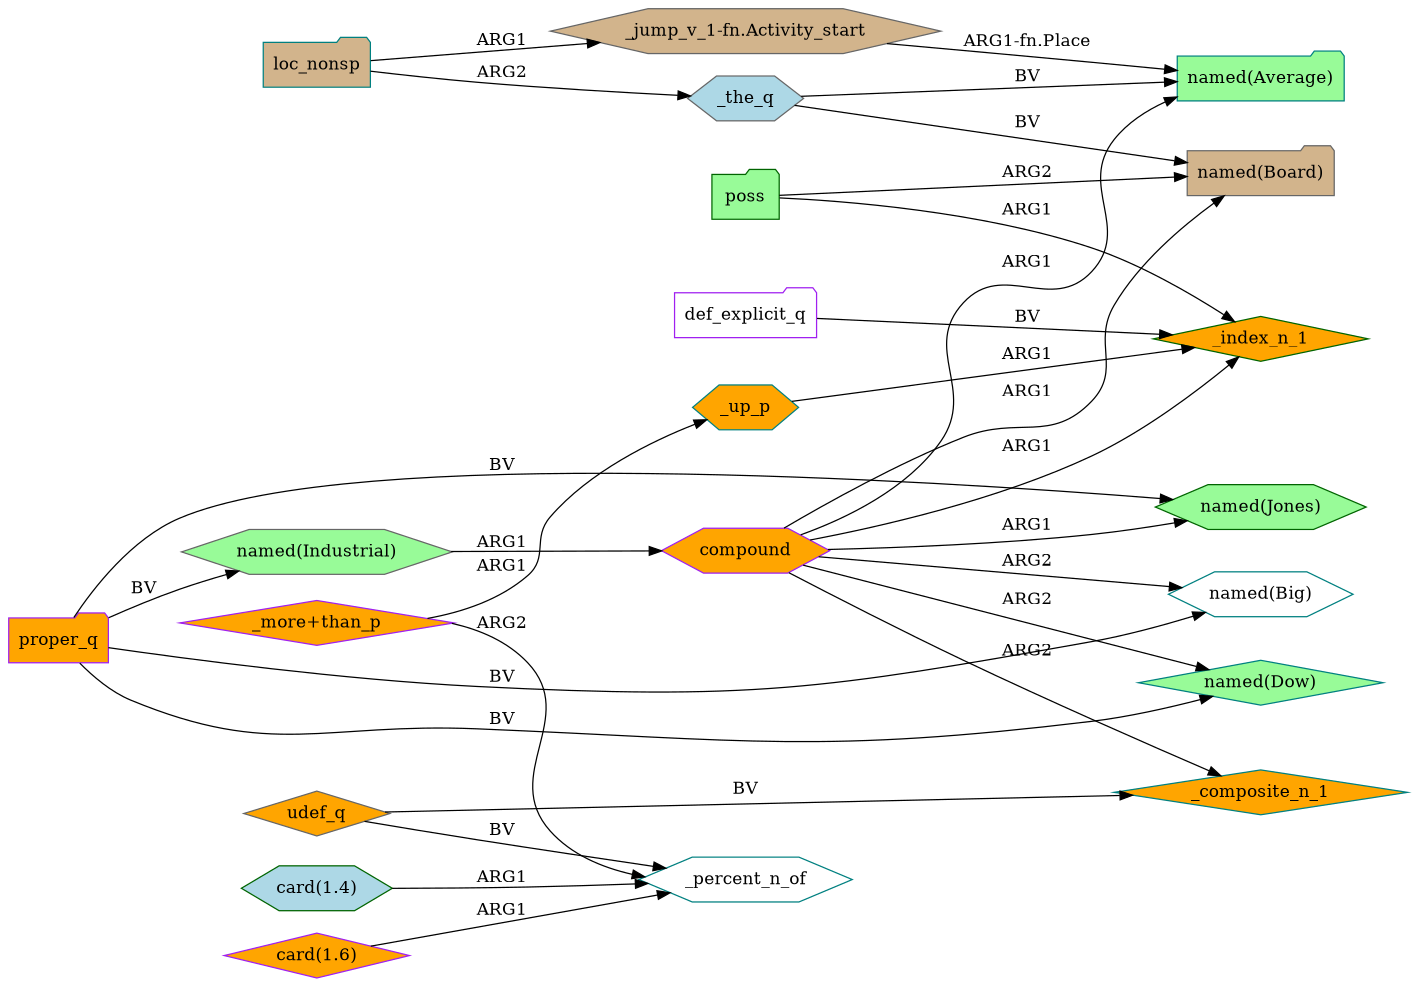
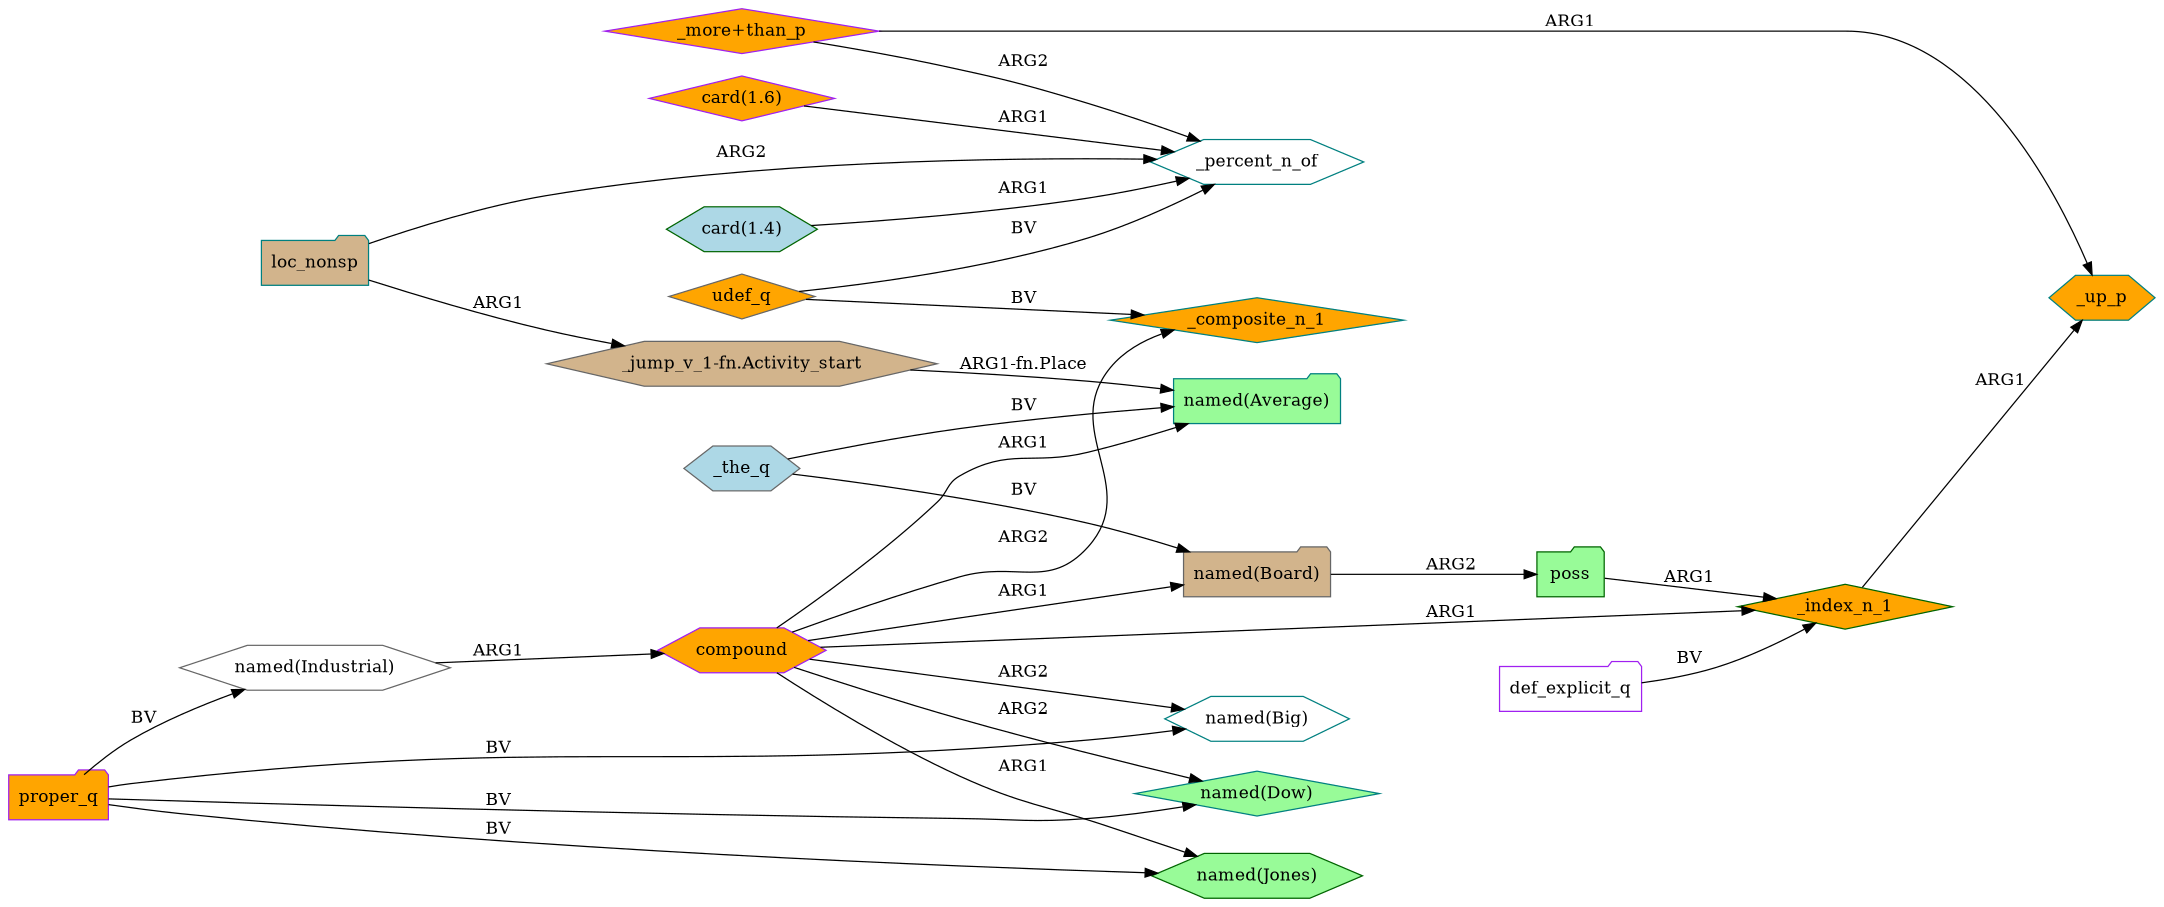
(524, 86) -> (752, 171)
(977, 186) -> (1427, 574)
(987, 375) -> (1968, 459)
(317, 552) -> (315, 668)
